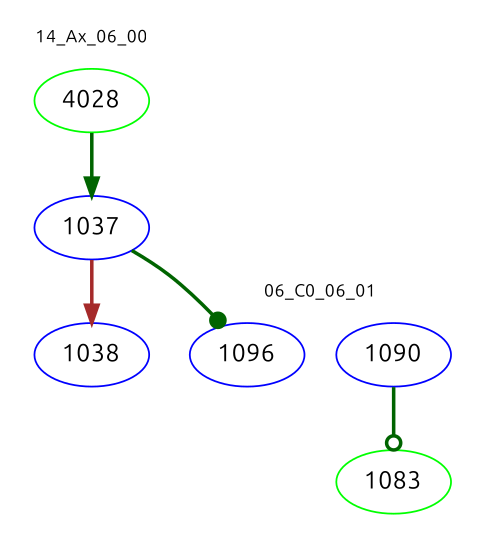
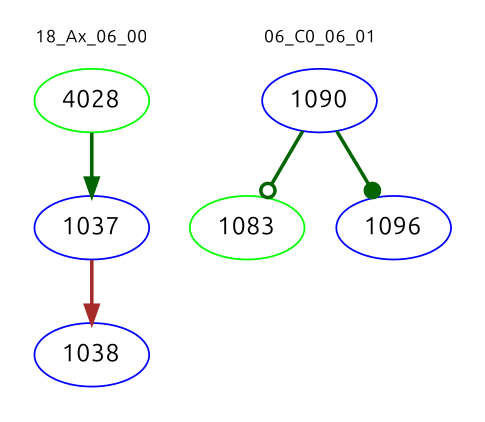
(92, 38) -> (92, 38)
(188, 291) -> (353, 158)
